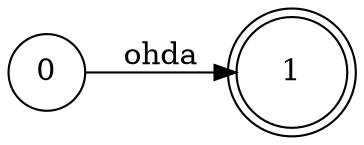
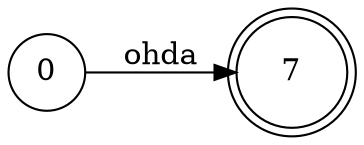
(292, 72) -> (292, 72)
